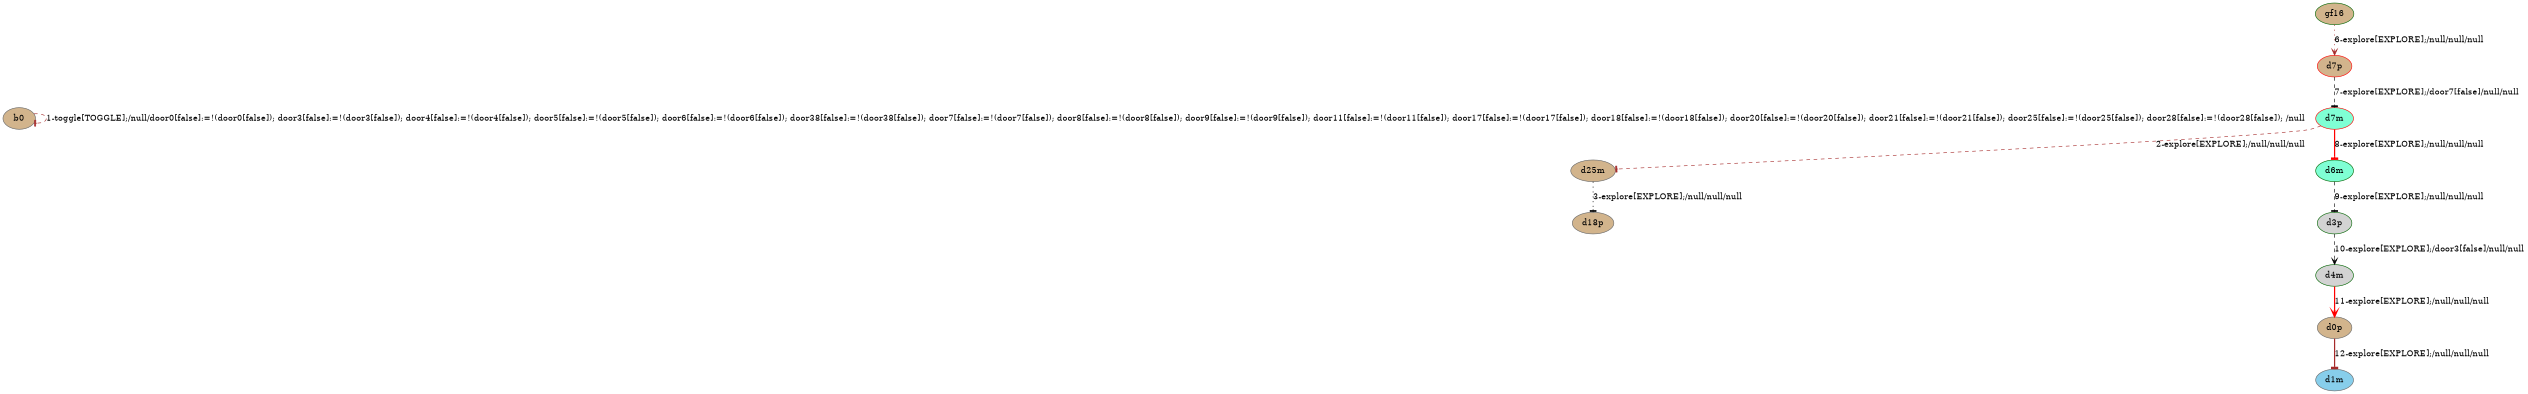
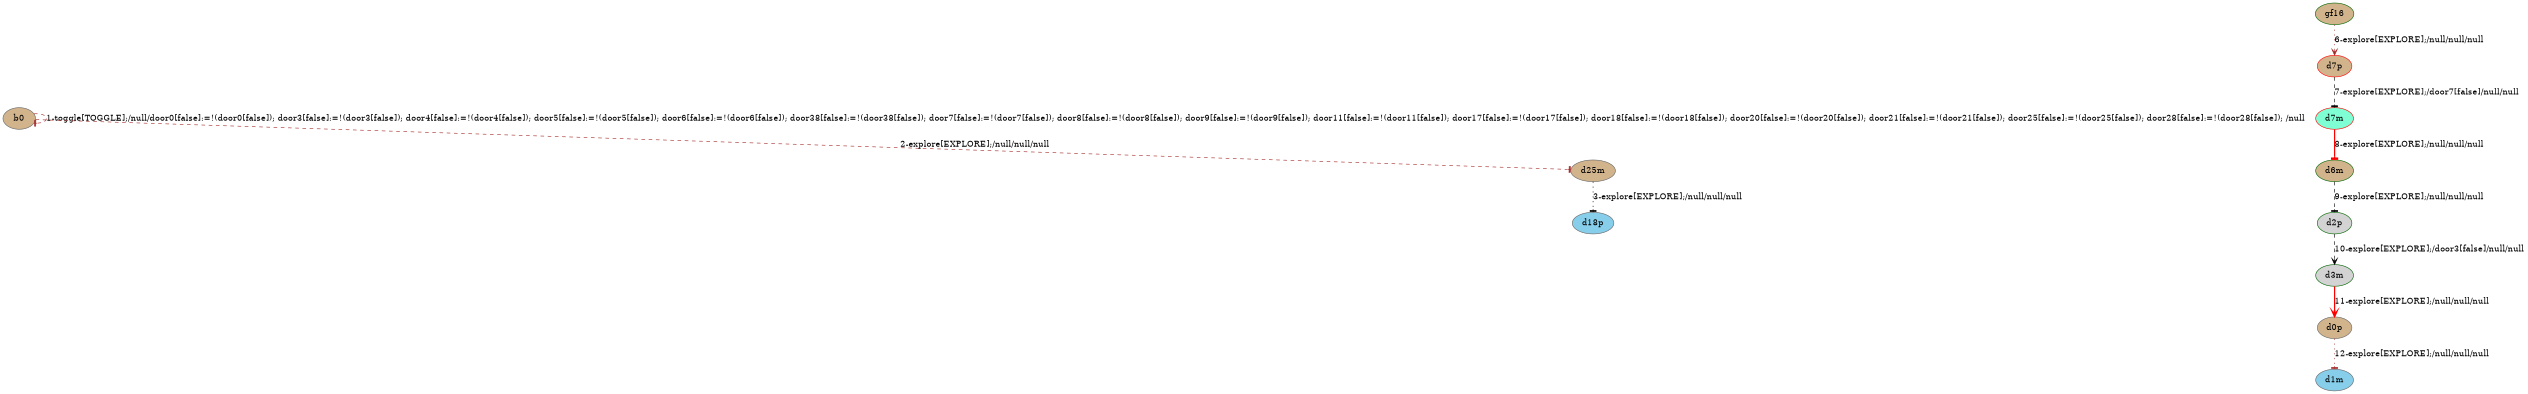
(1970, 151) -> (802, 144)
(2335, 171) -> (2335, 171)
(1593, 223) -> (1593, 223)
(2335, 223) -> (2335, 223)
(2335, 275) -> (2335, 275)
(2335, 352) -> (2335, 352)
